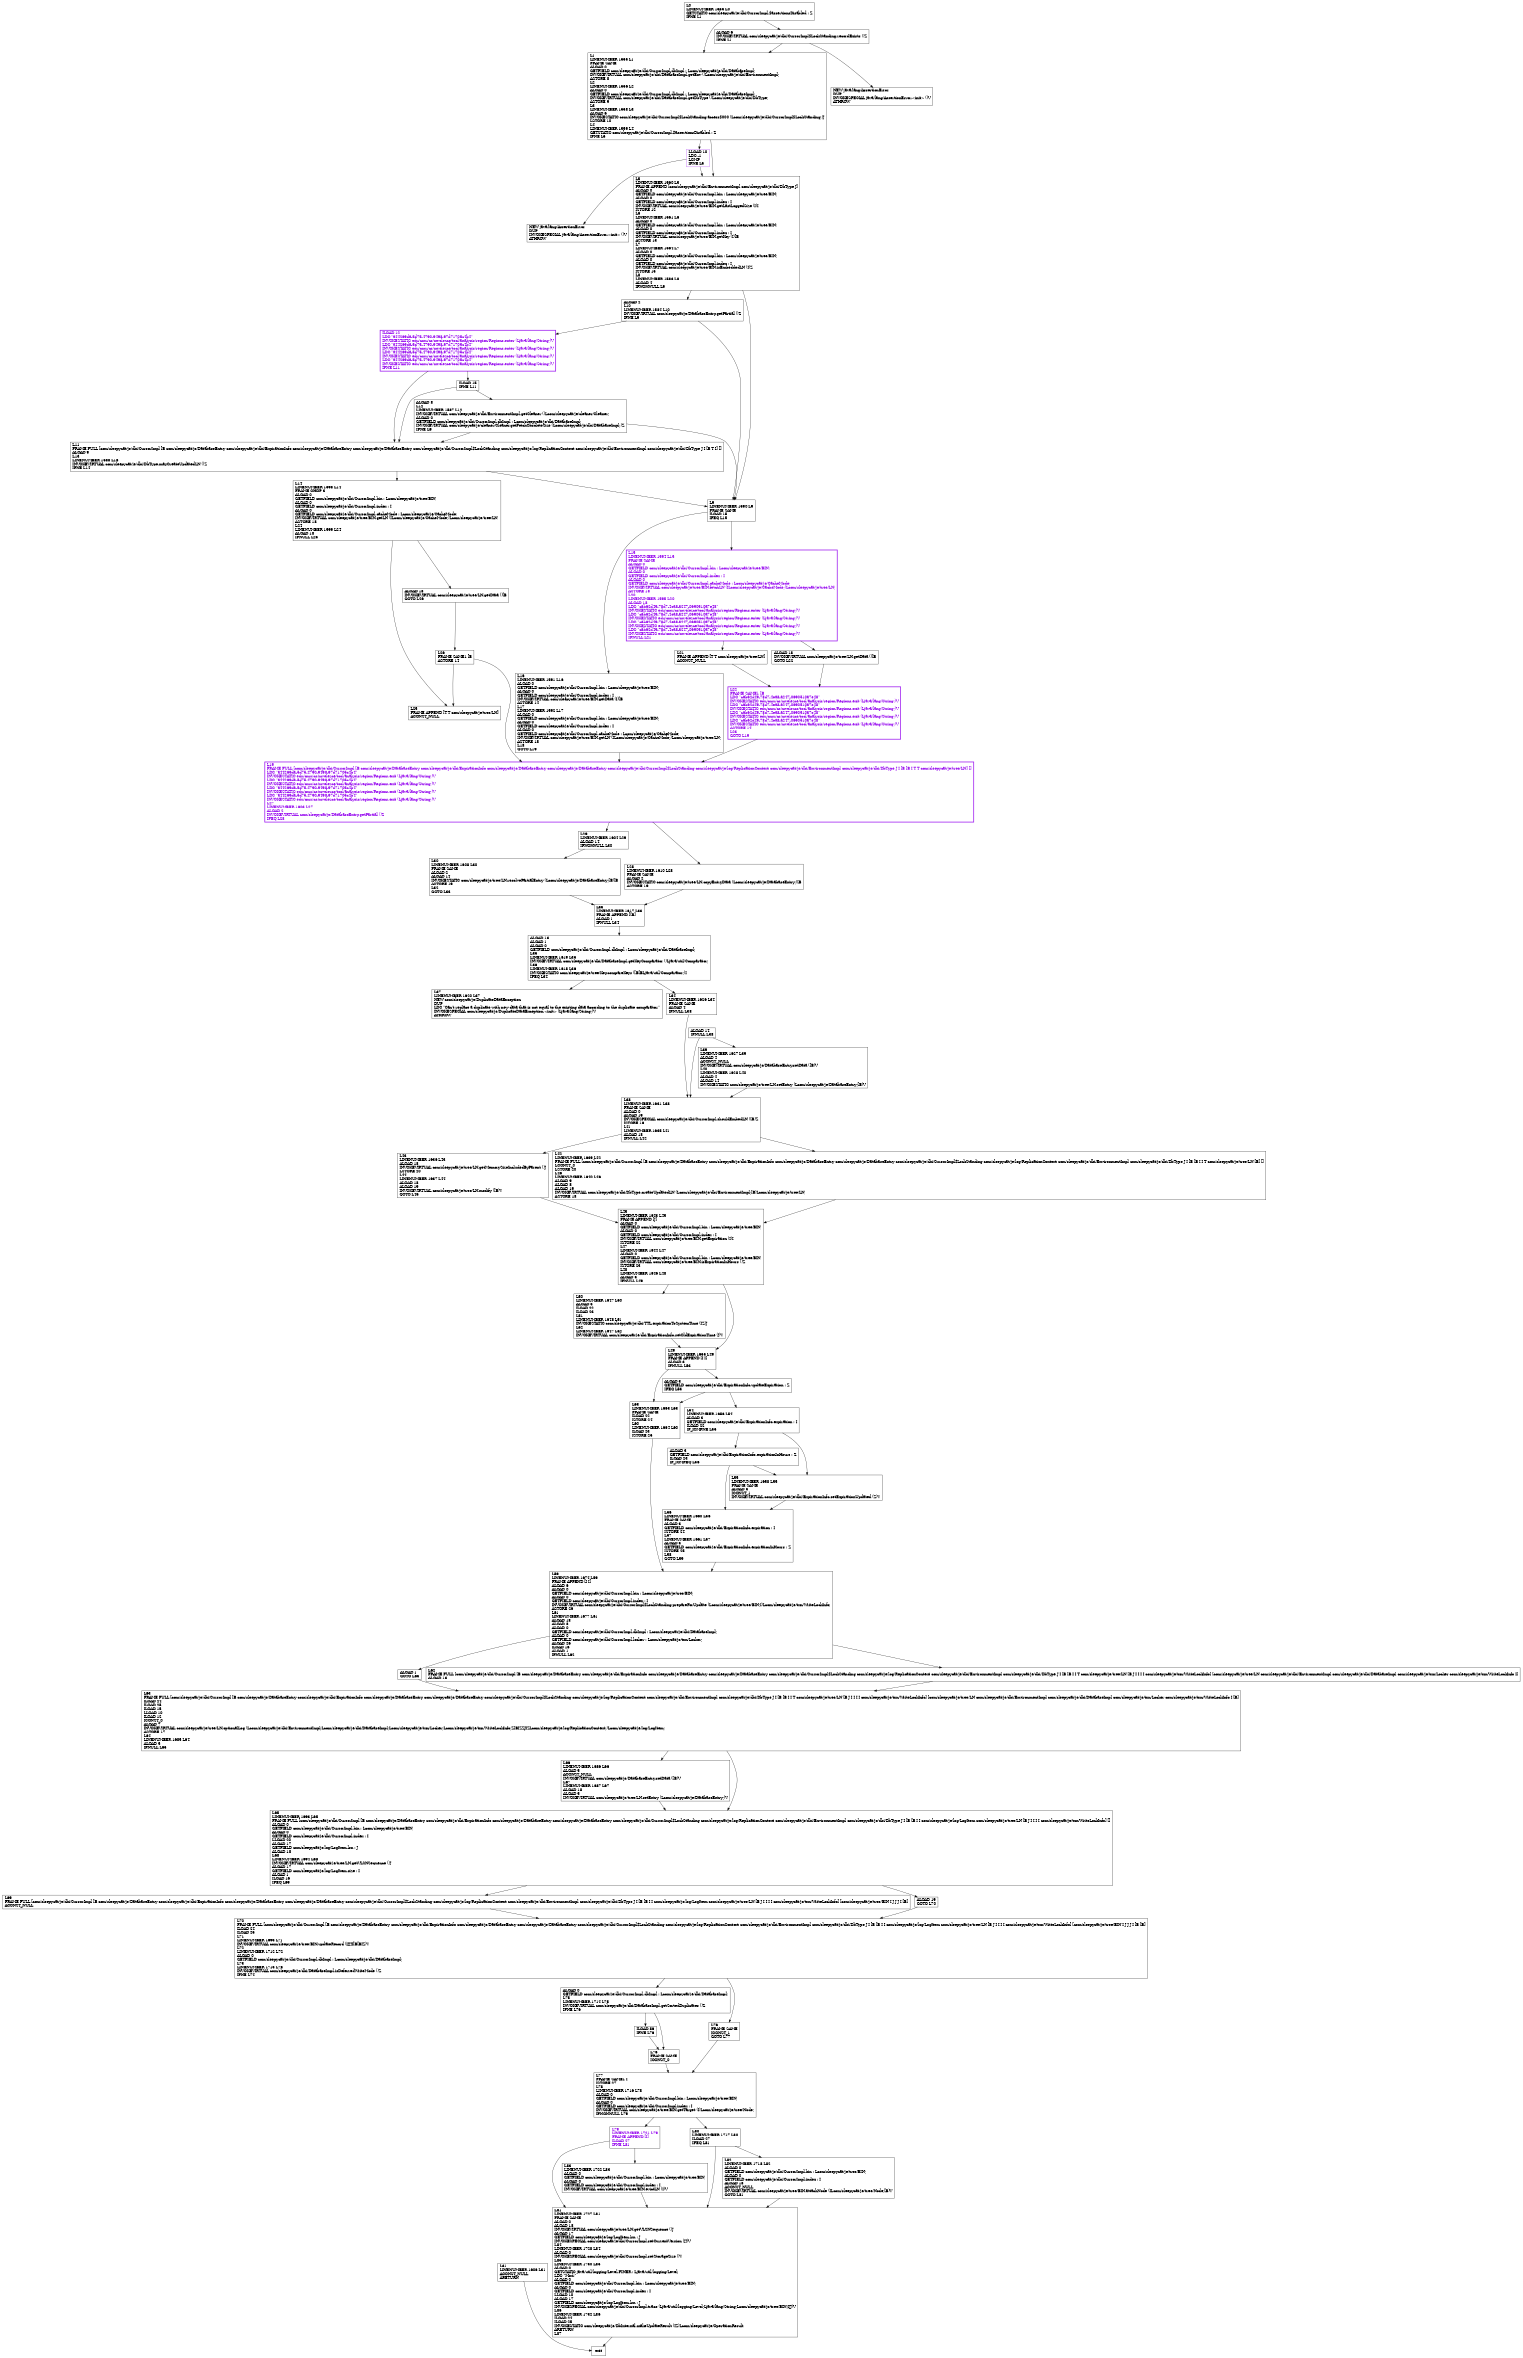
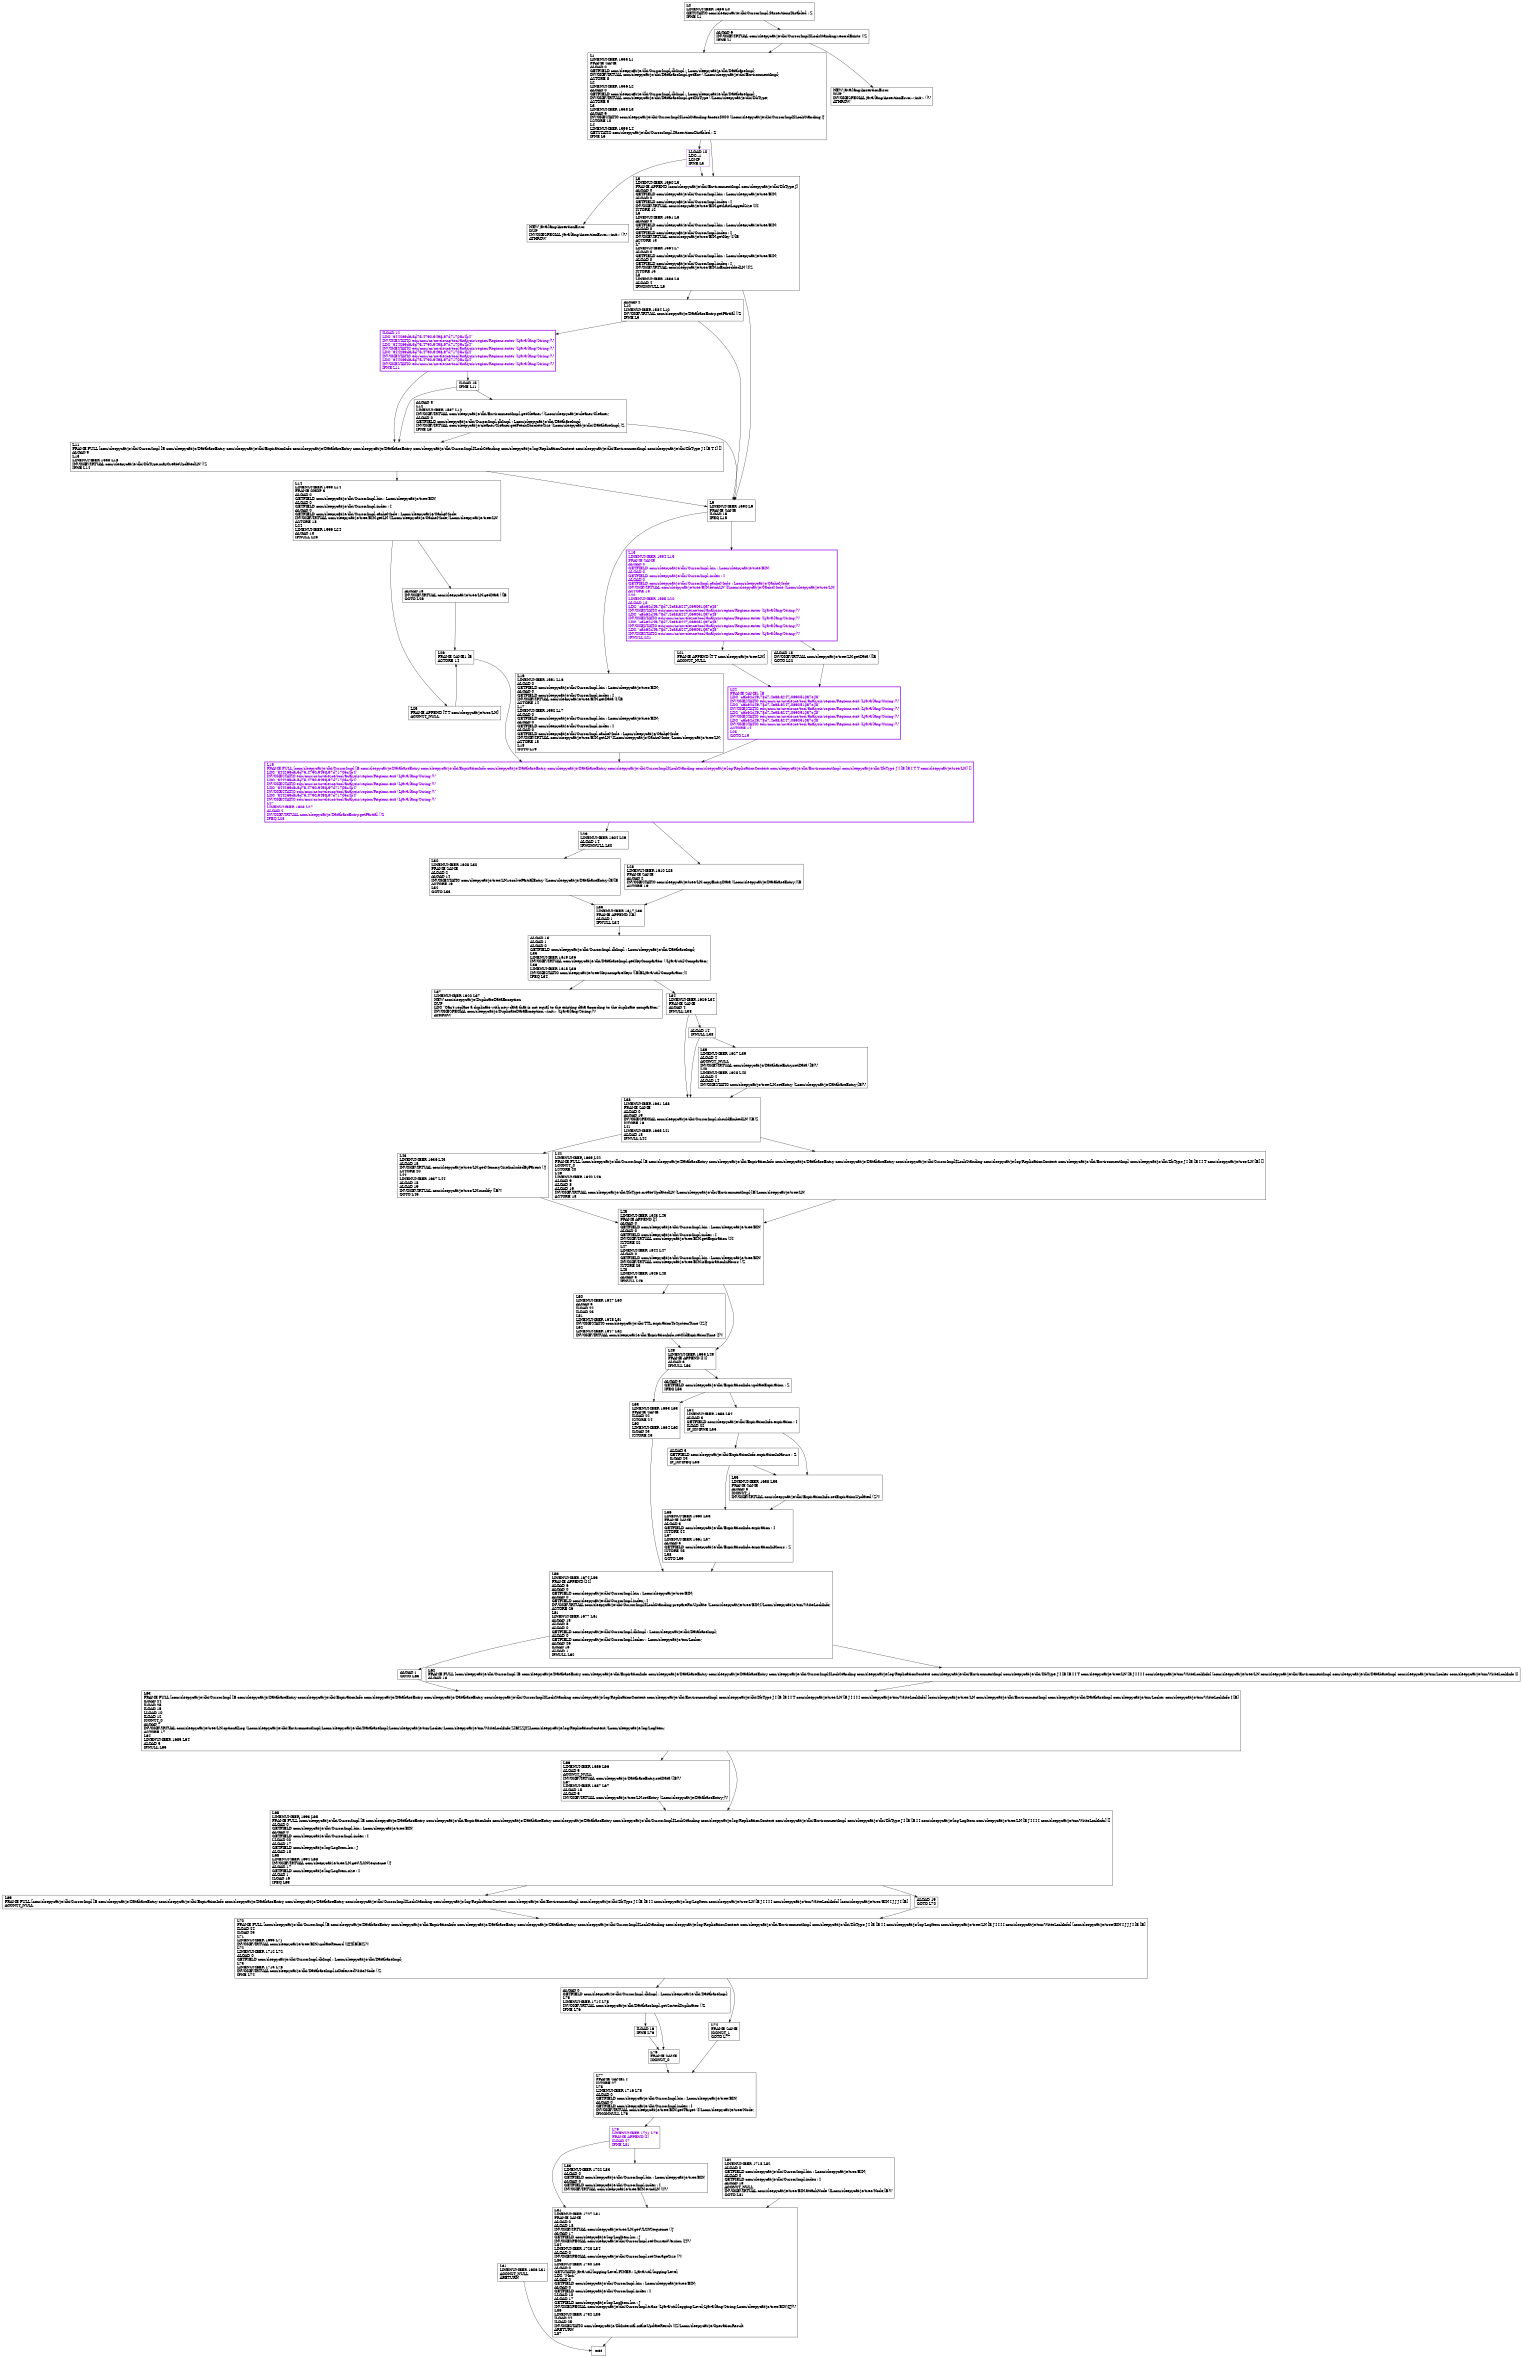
(453, 684) -> (456, 686)
none -> (697, 1020)
(645, 2031) -> (645, 2031)
(724, 2031) -> (724, 2031)
(715, 2137) -> none
